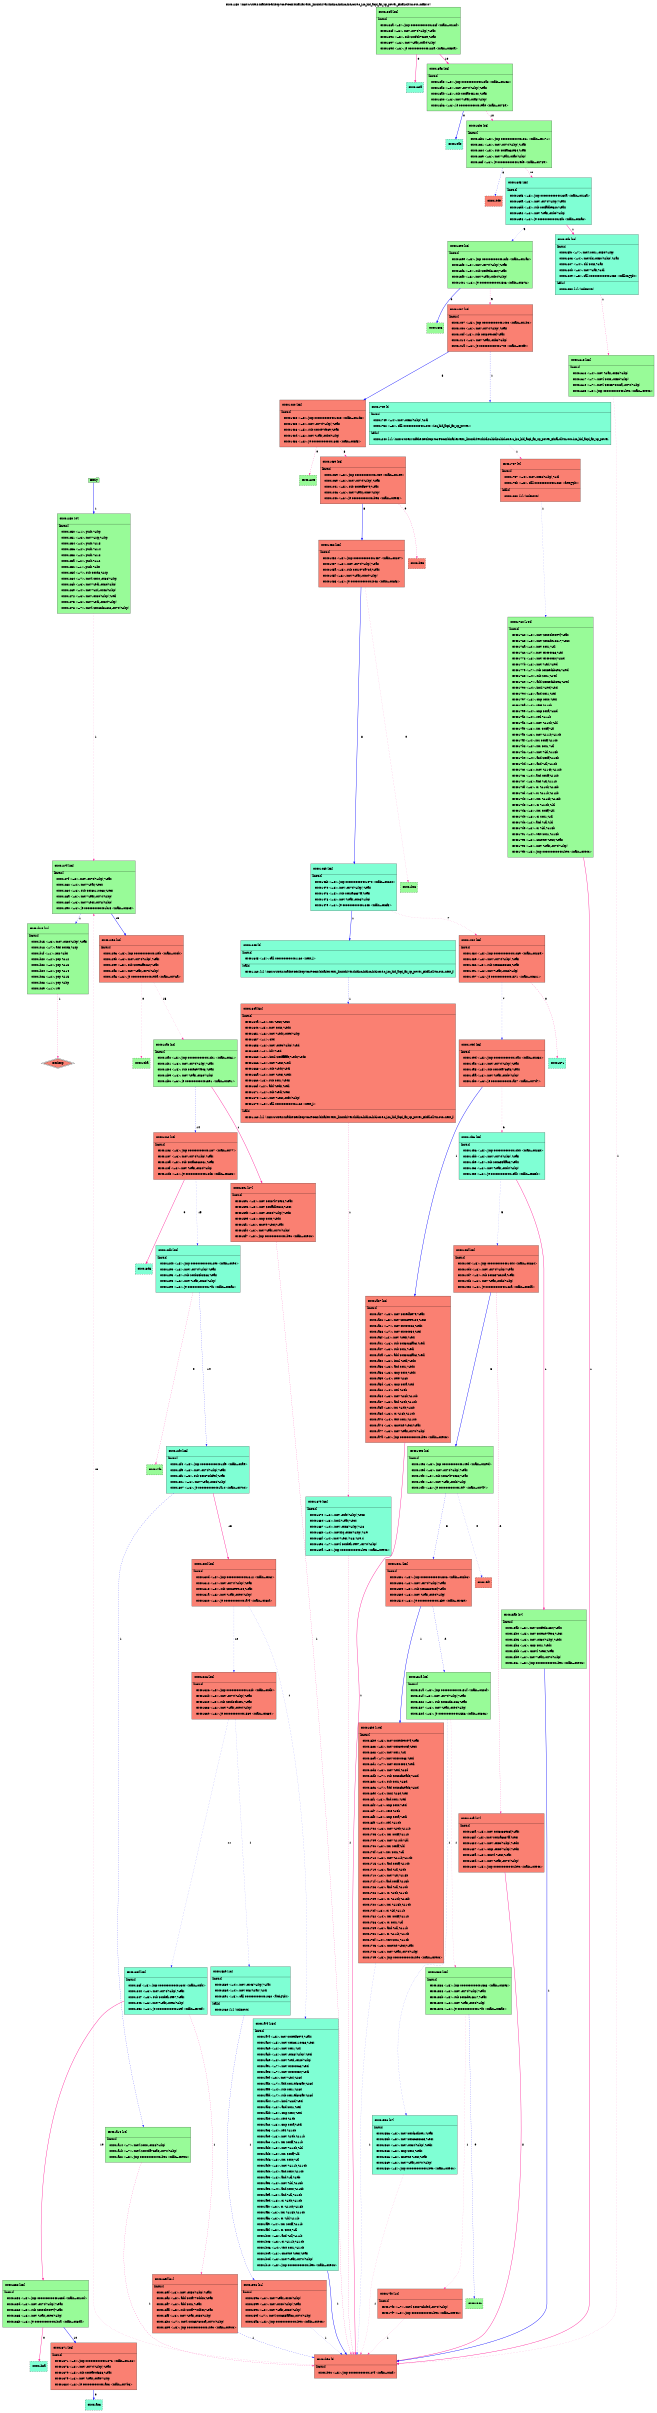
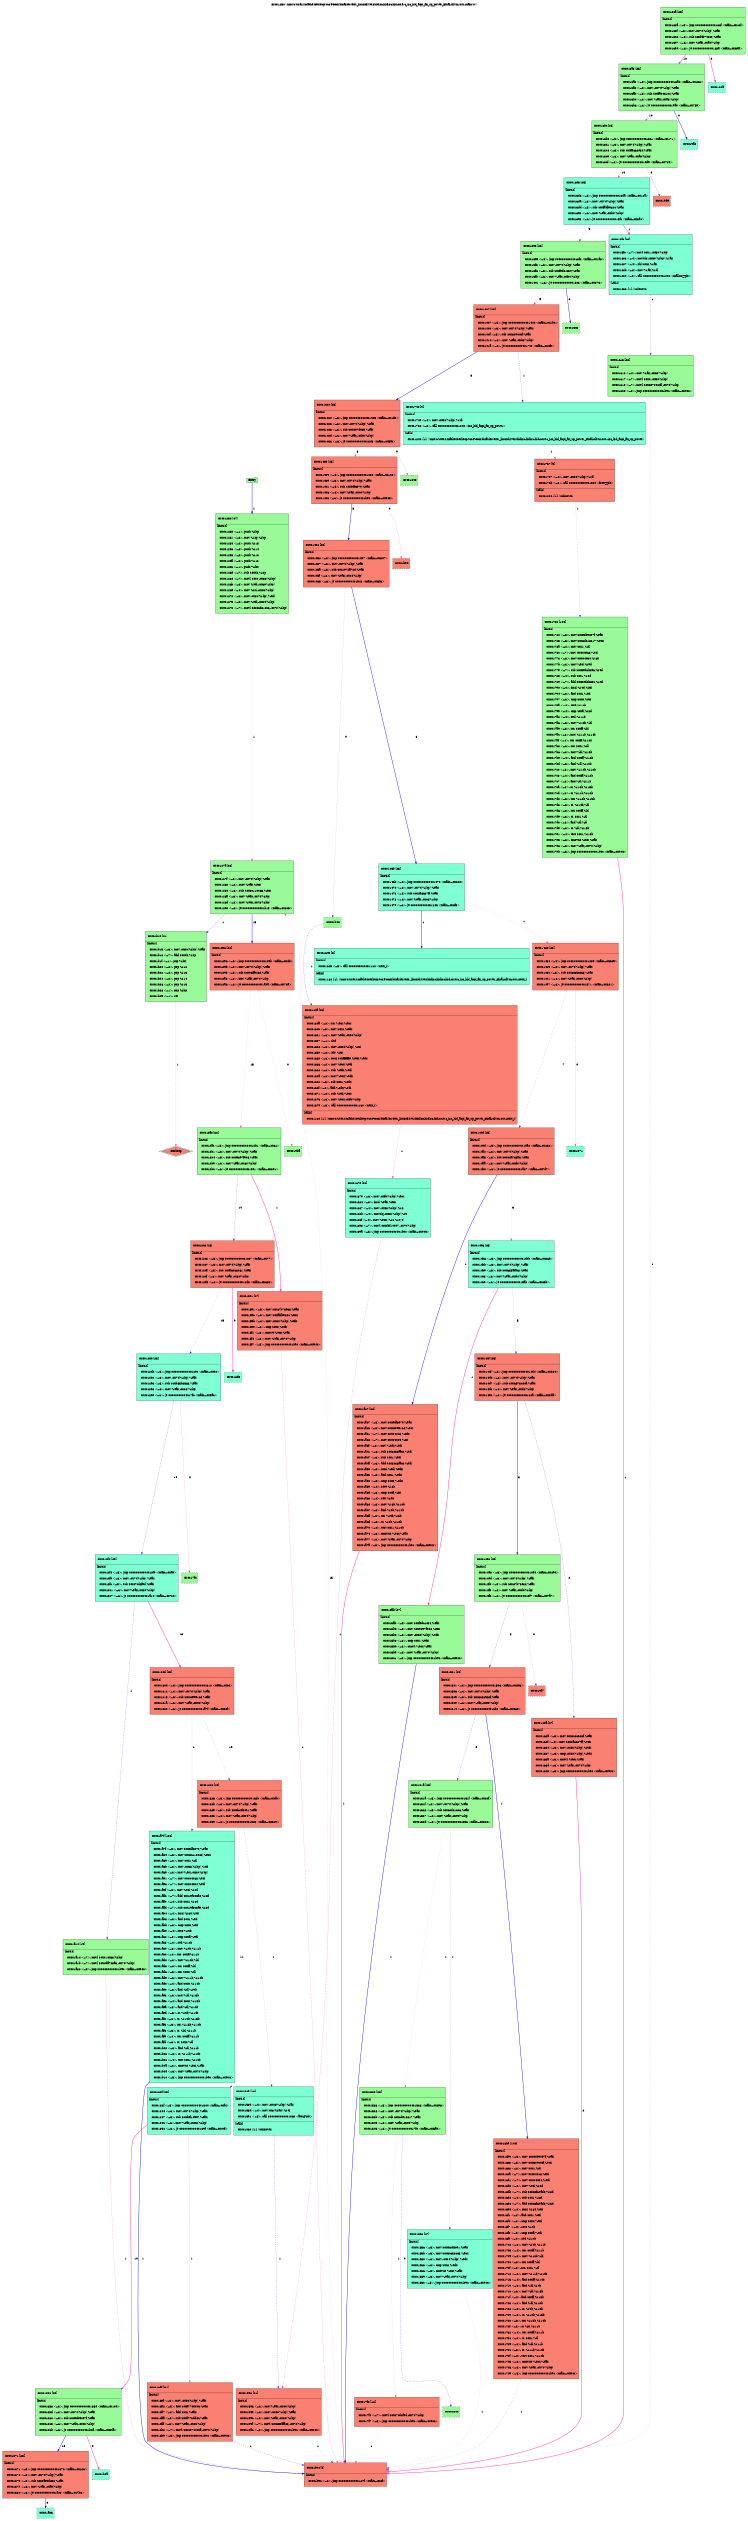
(605, 324) -> (651, 324)
(386, 734) -> (339, 751)
(348, 990) -> (304, 959)
(499, 1552) -> (562, 1556)
(348, 1954) -> (331, 1811)
